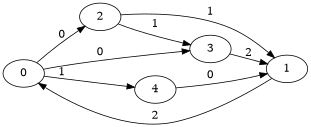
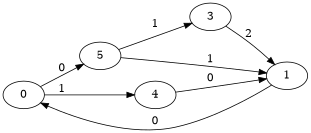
(100, 17) -> (100, 56)
(113, 59) -> none
(155, 116) -> (155, 121)
